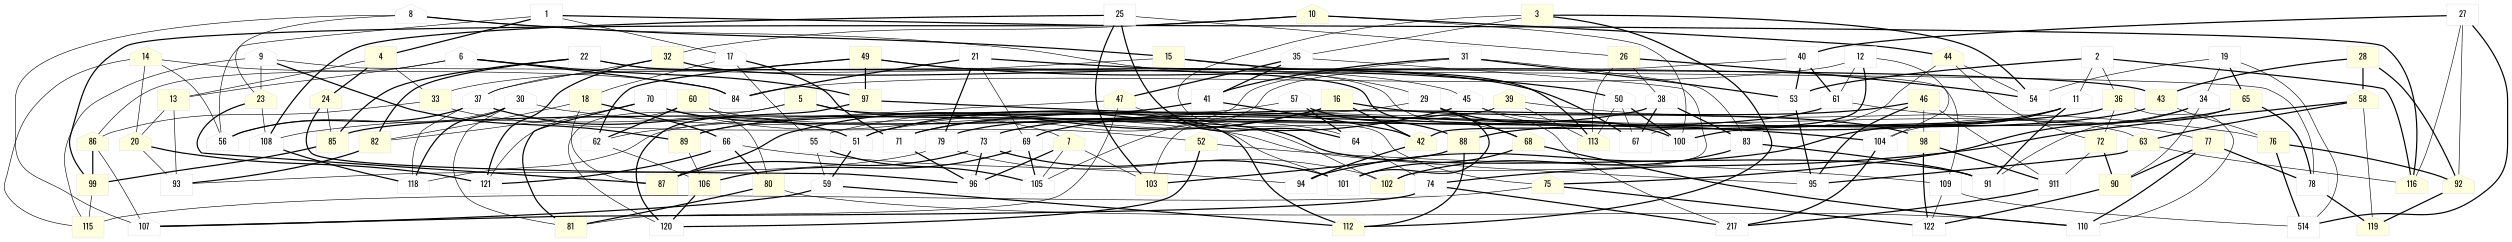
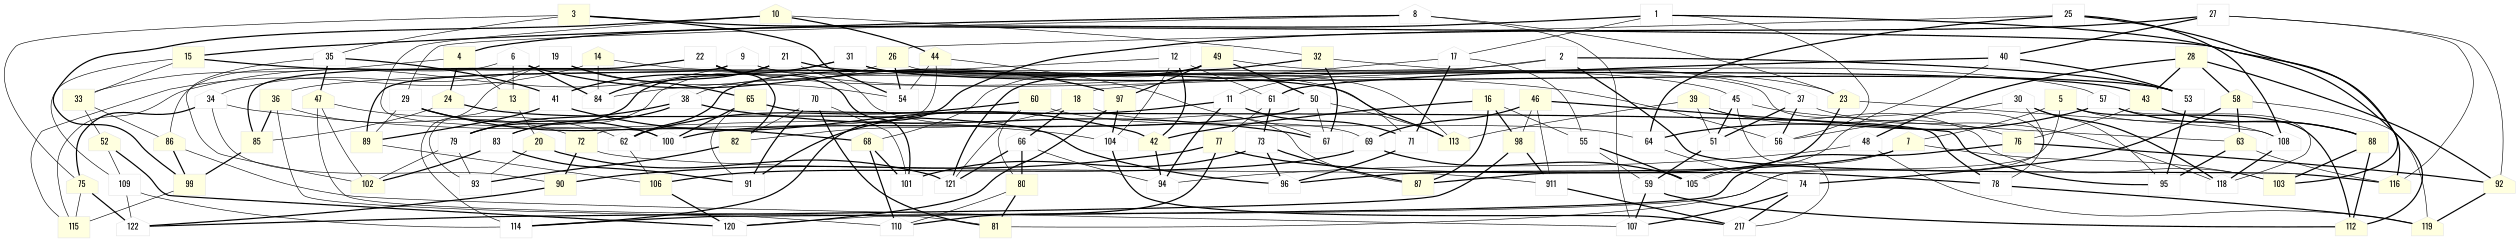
(668, 71) -> (1772, 68)
(140, 101) -> none
none -> (1866, 142)
(2303, 227) -> (516, 227)
